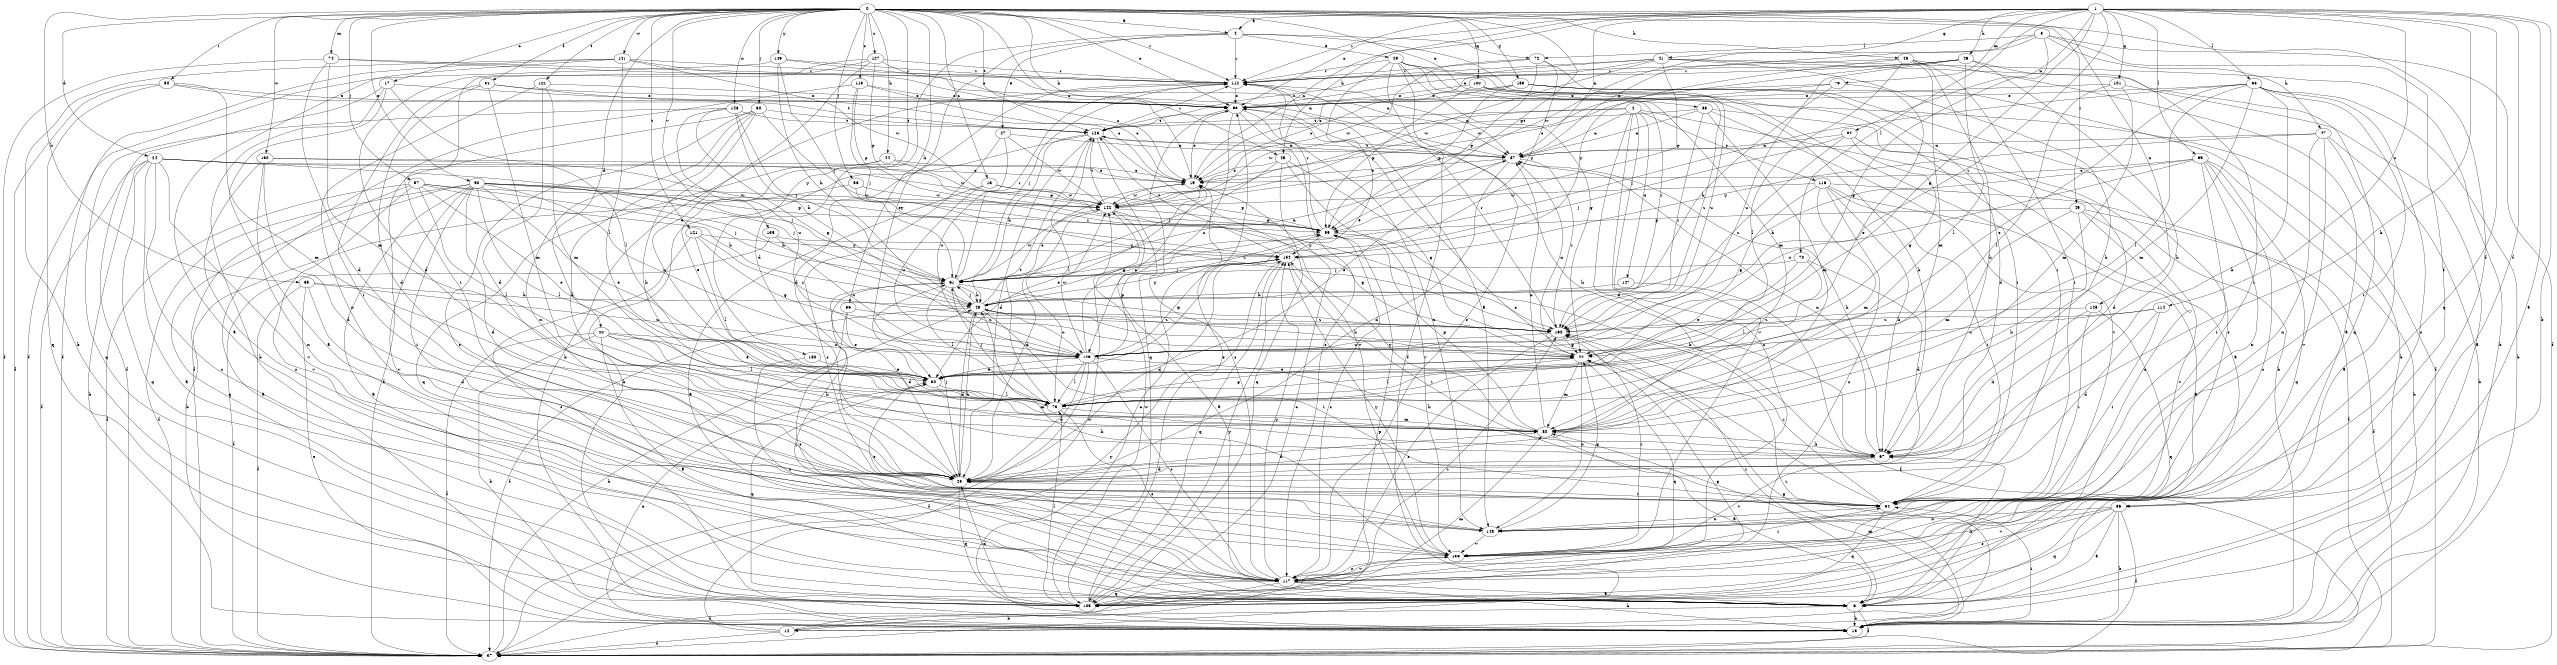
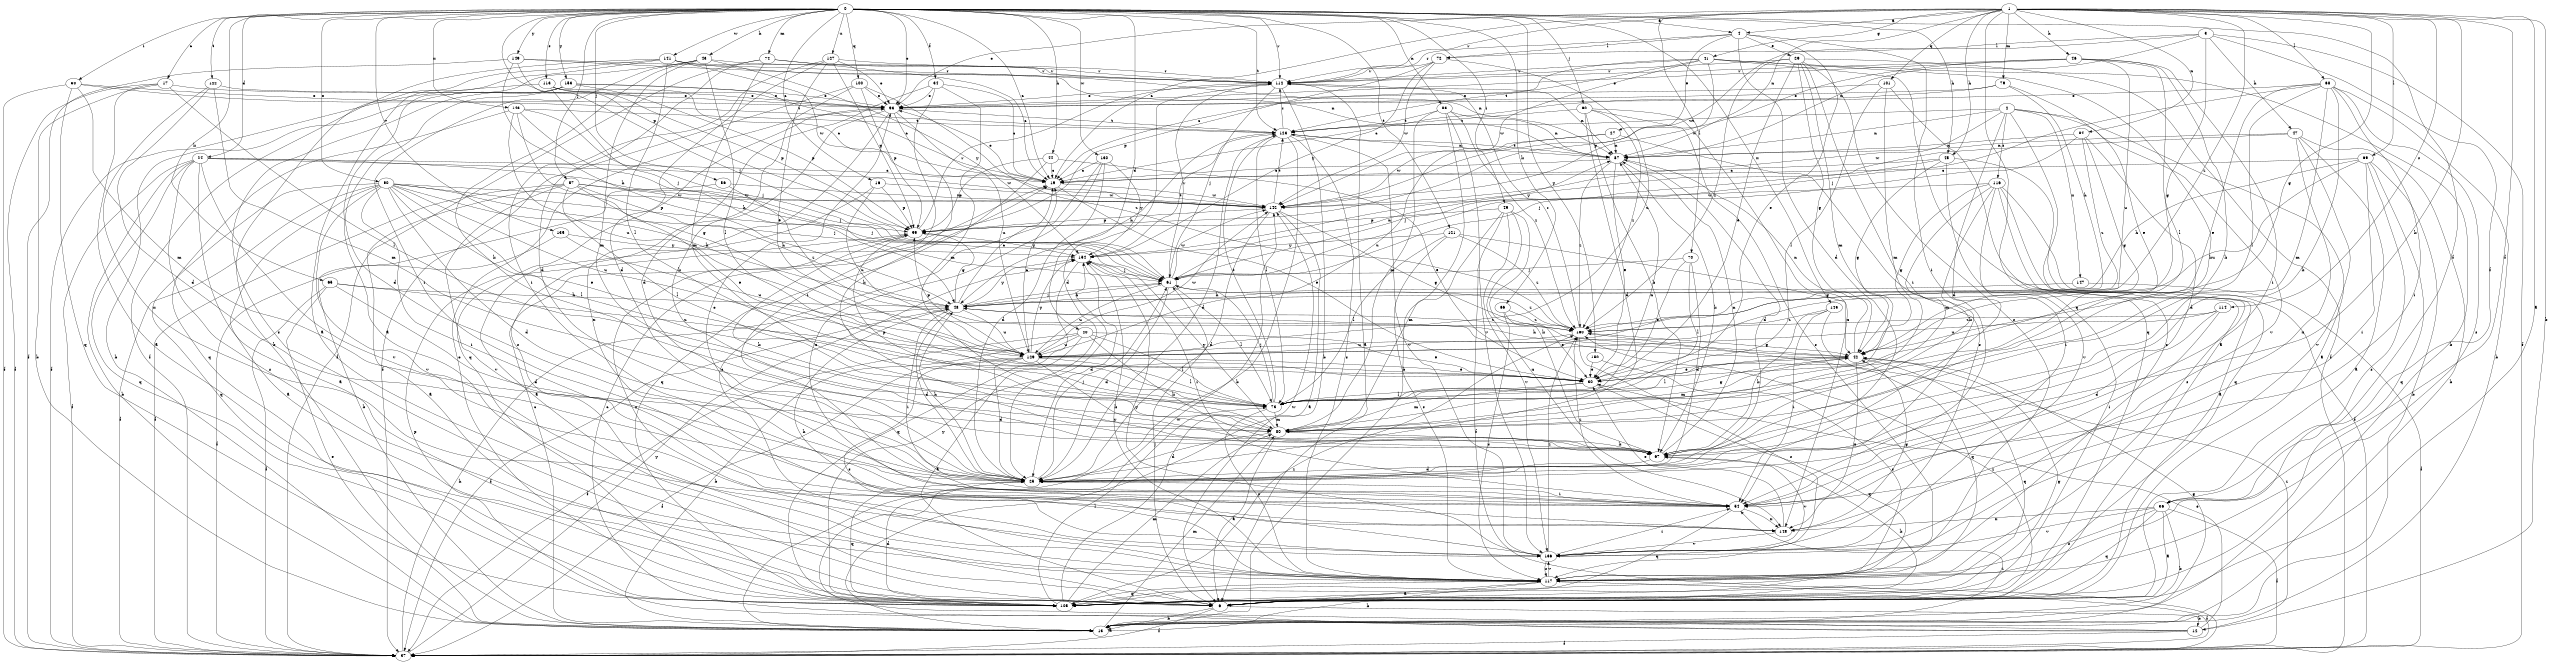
(1447, 238) -> (1361, 299)
(392, 285) -> none
(866, 458) -> (1967, 382)
(1904, 513) -> none
